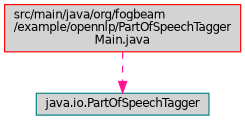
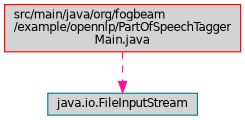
(123, 104) -> (123, 104)
